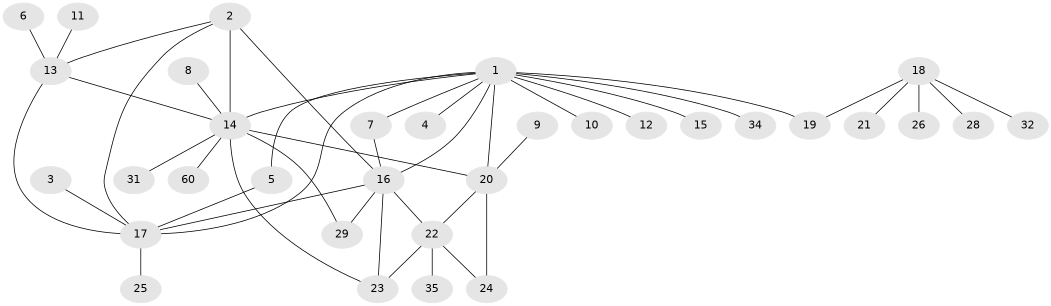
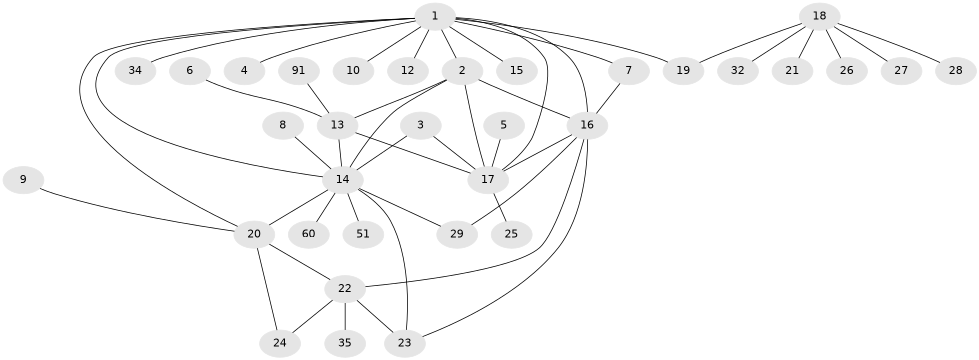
(78, 17) -> (299, 71)
none -> (902, 71)
(293, 110) -> (449, 44)
none -> (382, 153)
(134, 180) -> (363, 235)
